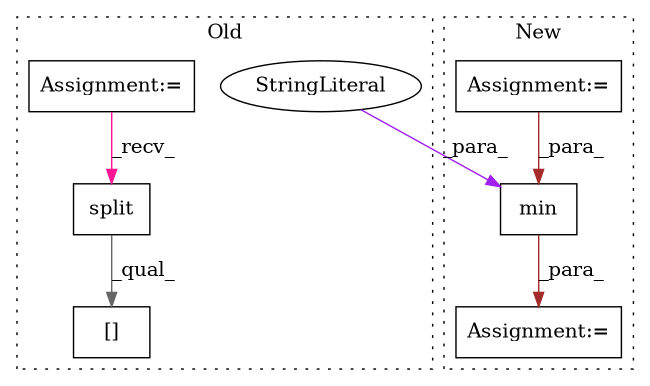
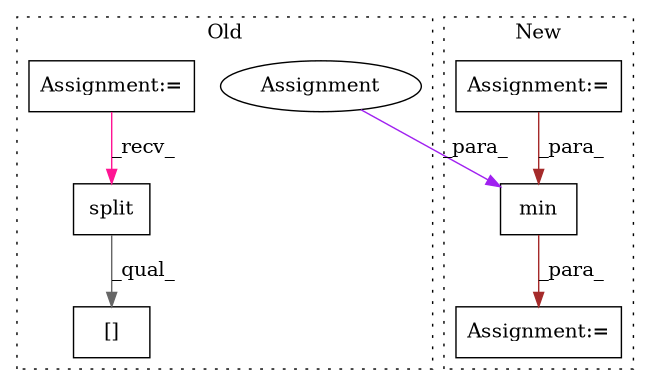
(321, 86) -> (321, 86)
